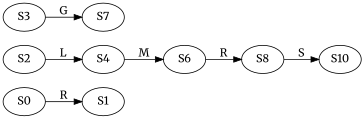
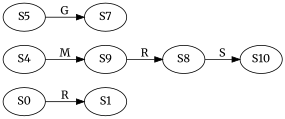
(24, 17) -> (24, 17)
(24, 59) -> none
(185, 59) -> (106, 59)
